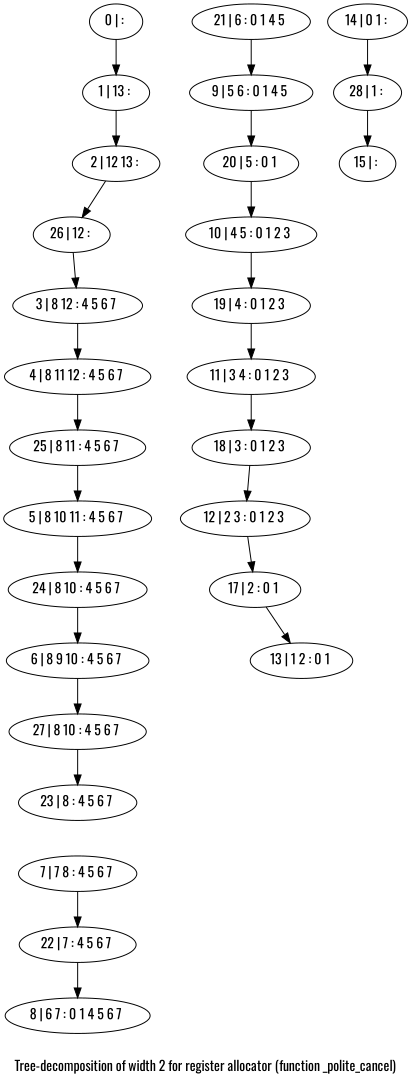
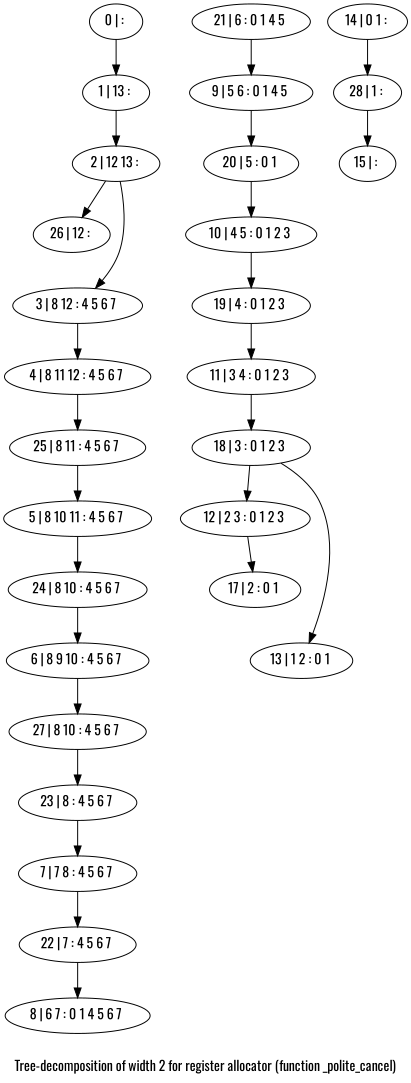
(74, 265) -> (123, 234)
(275, 621) -> (329, 540)
none -> (78, 833)
